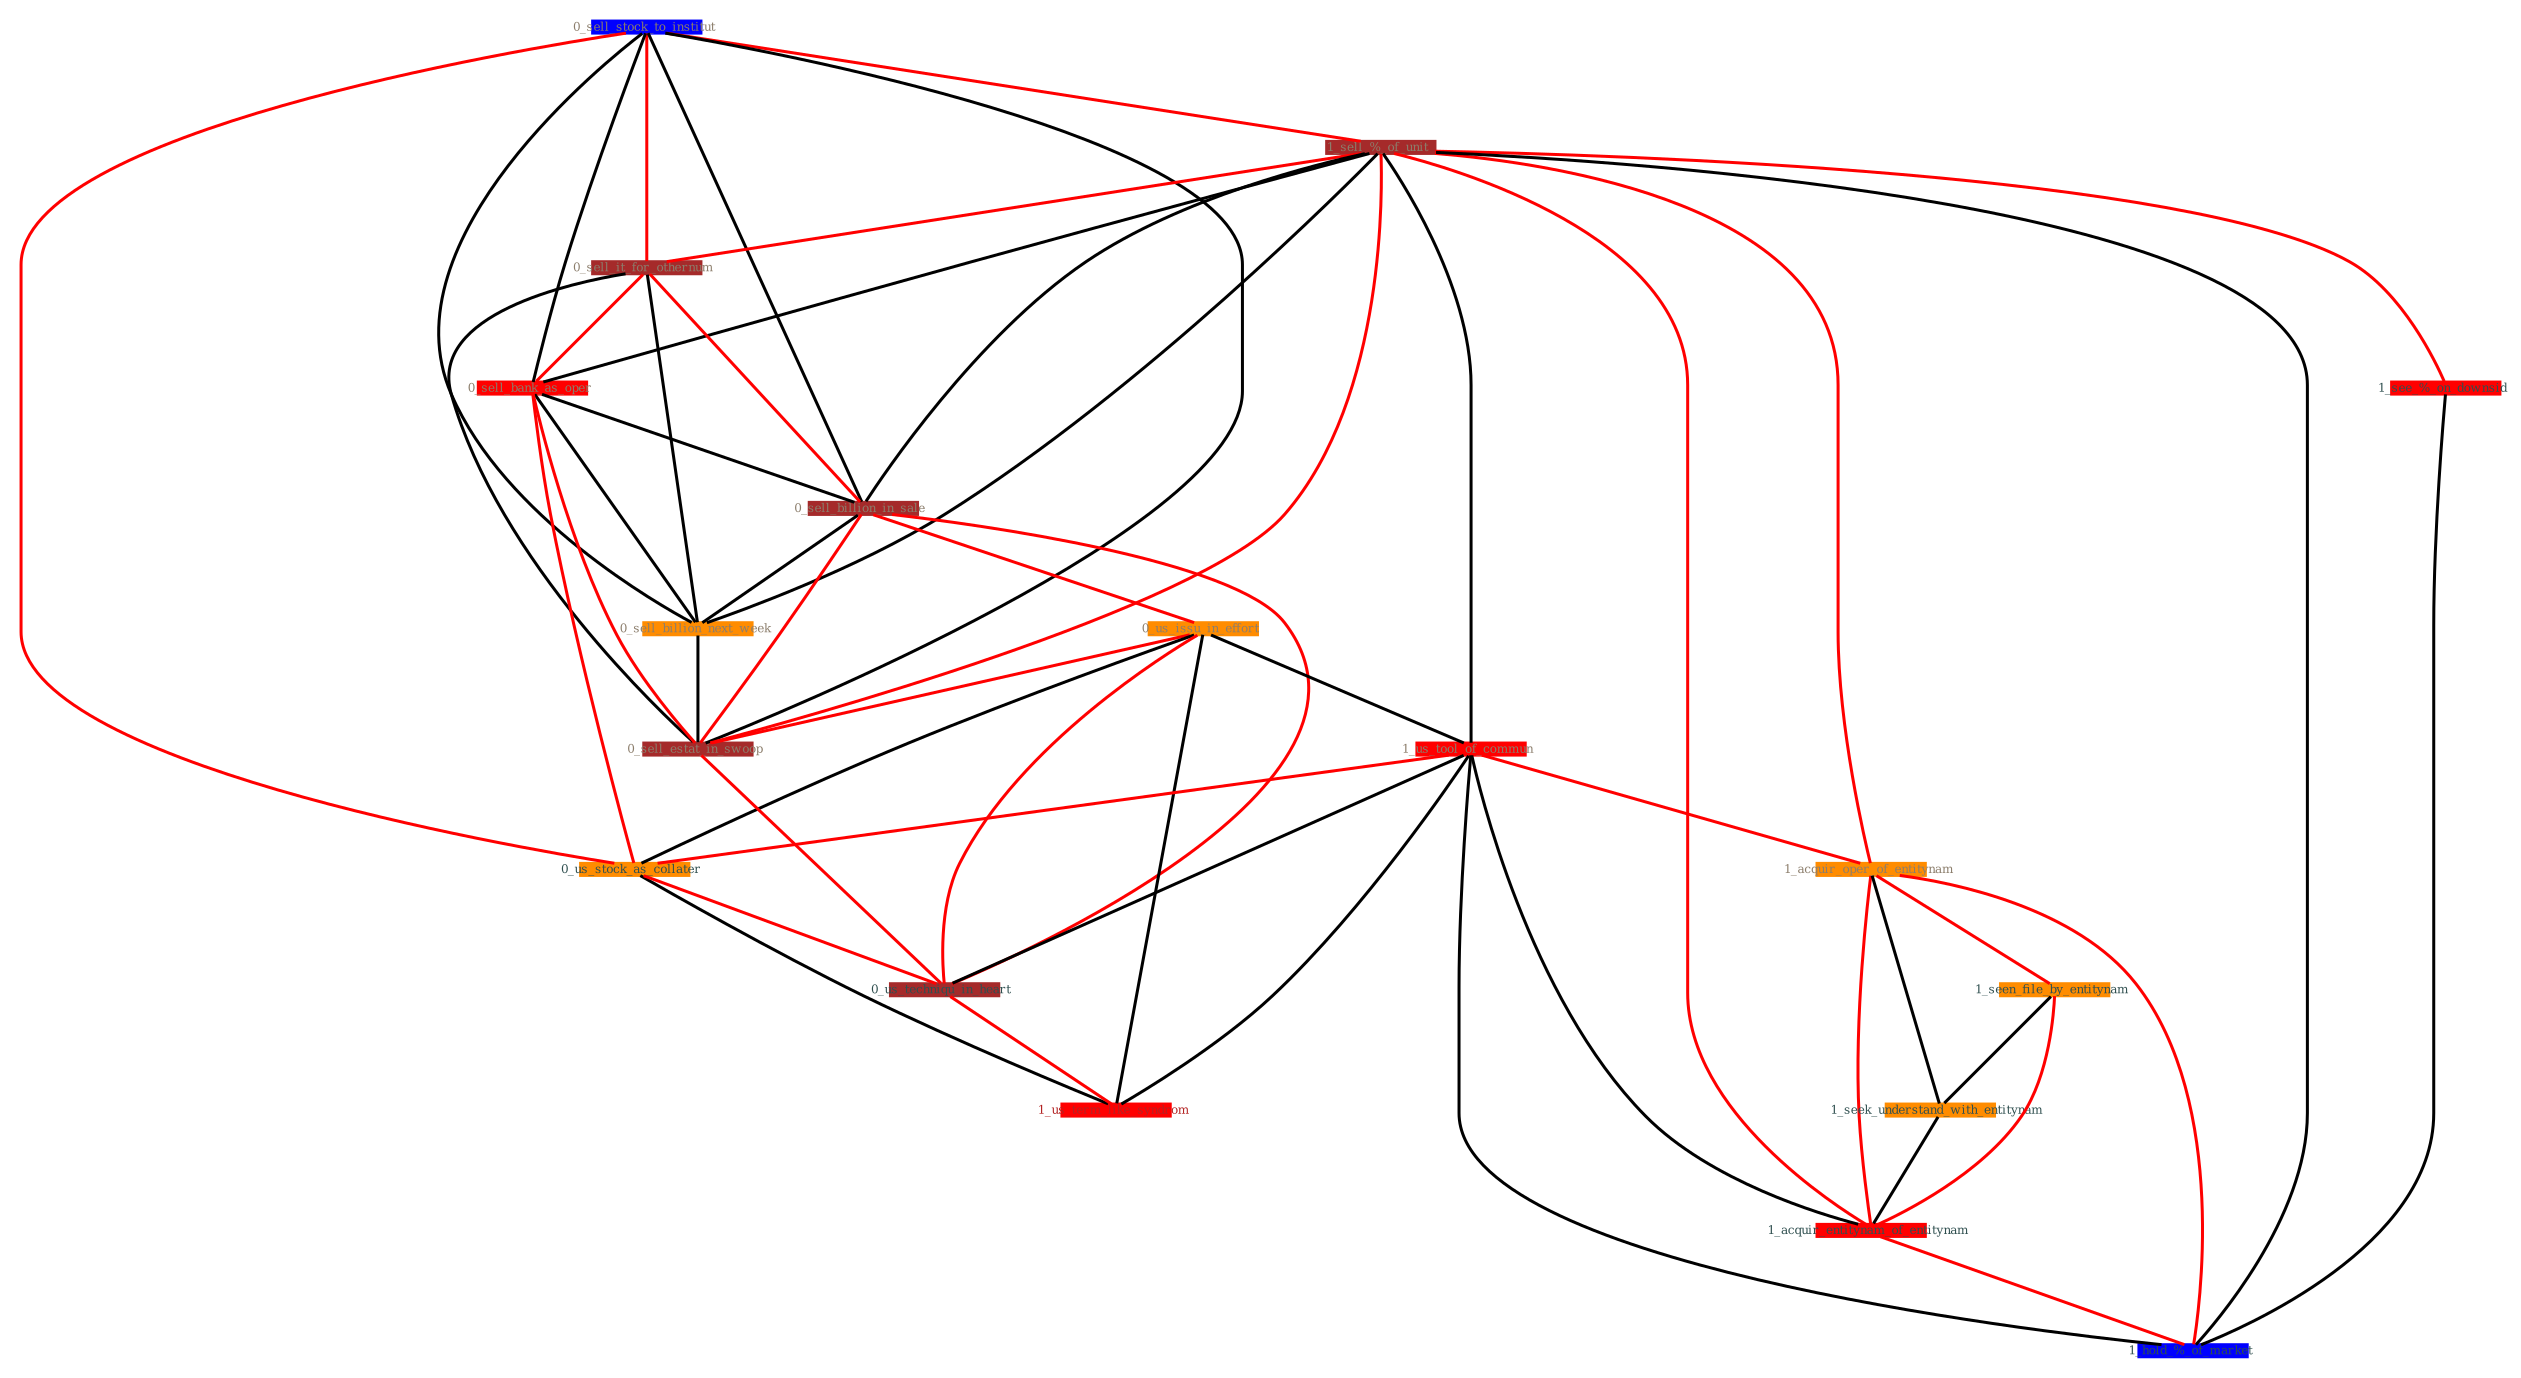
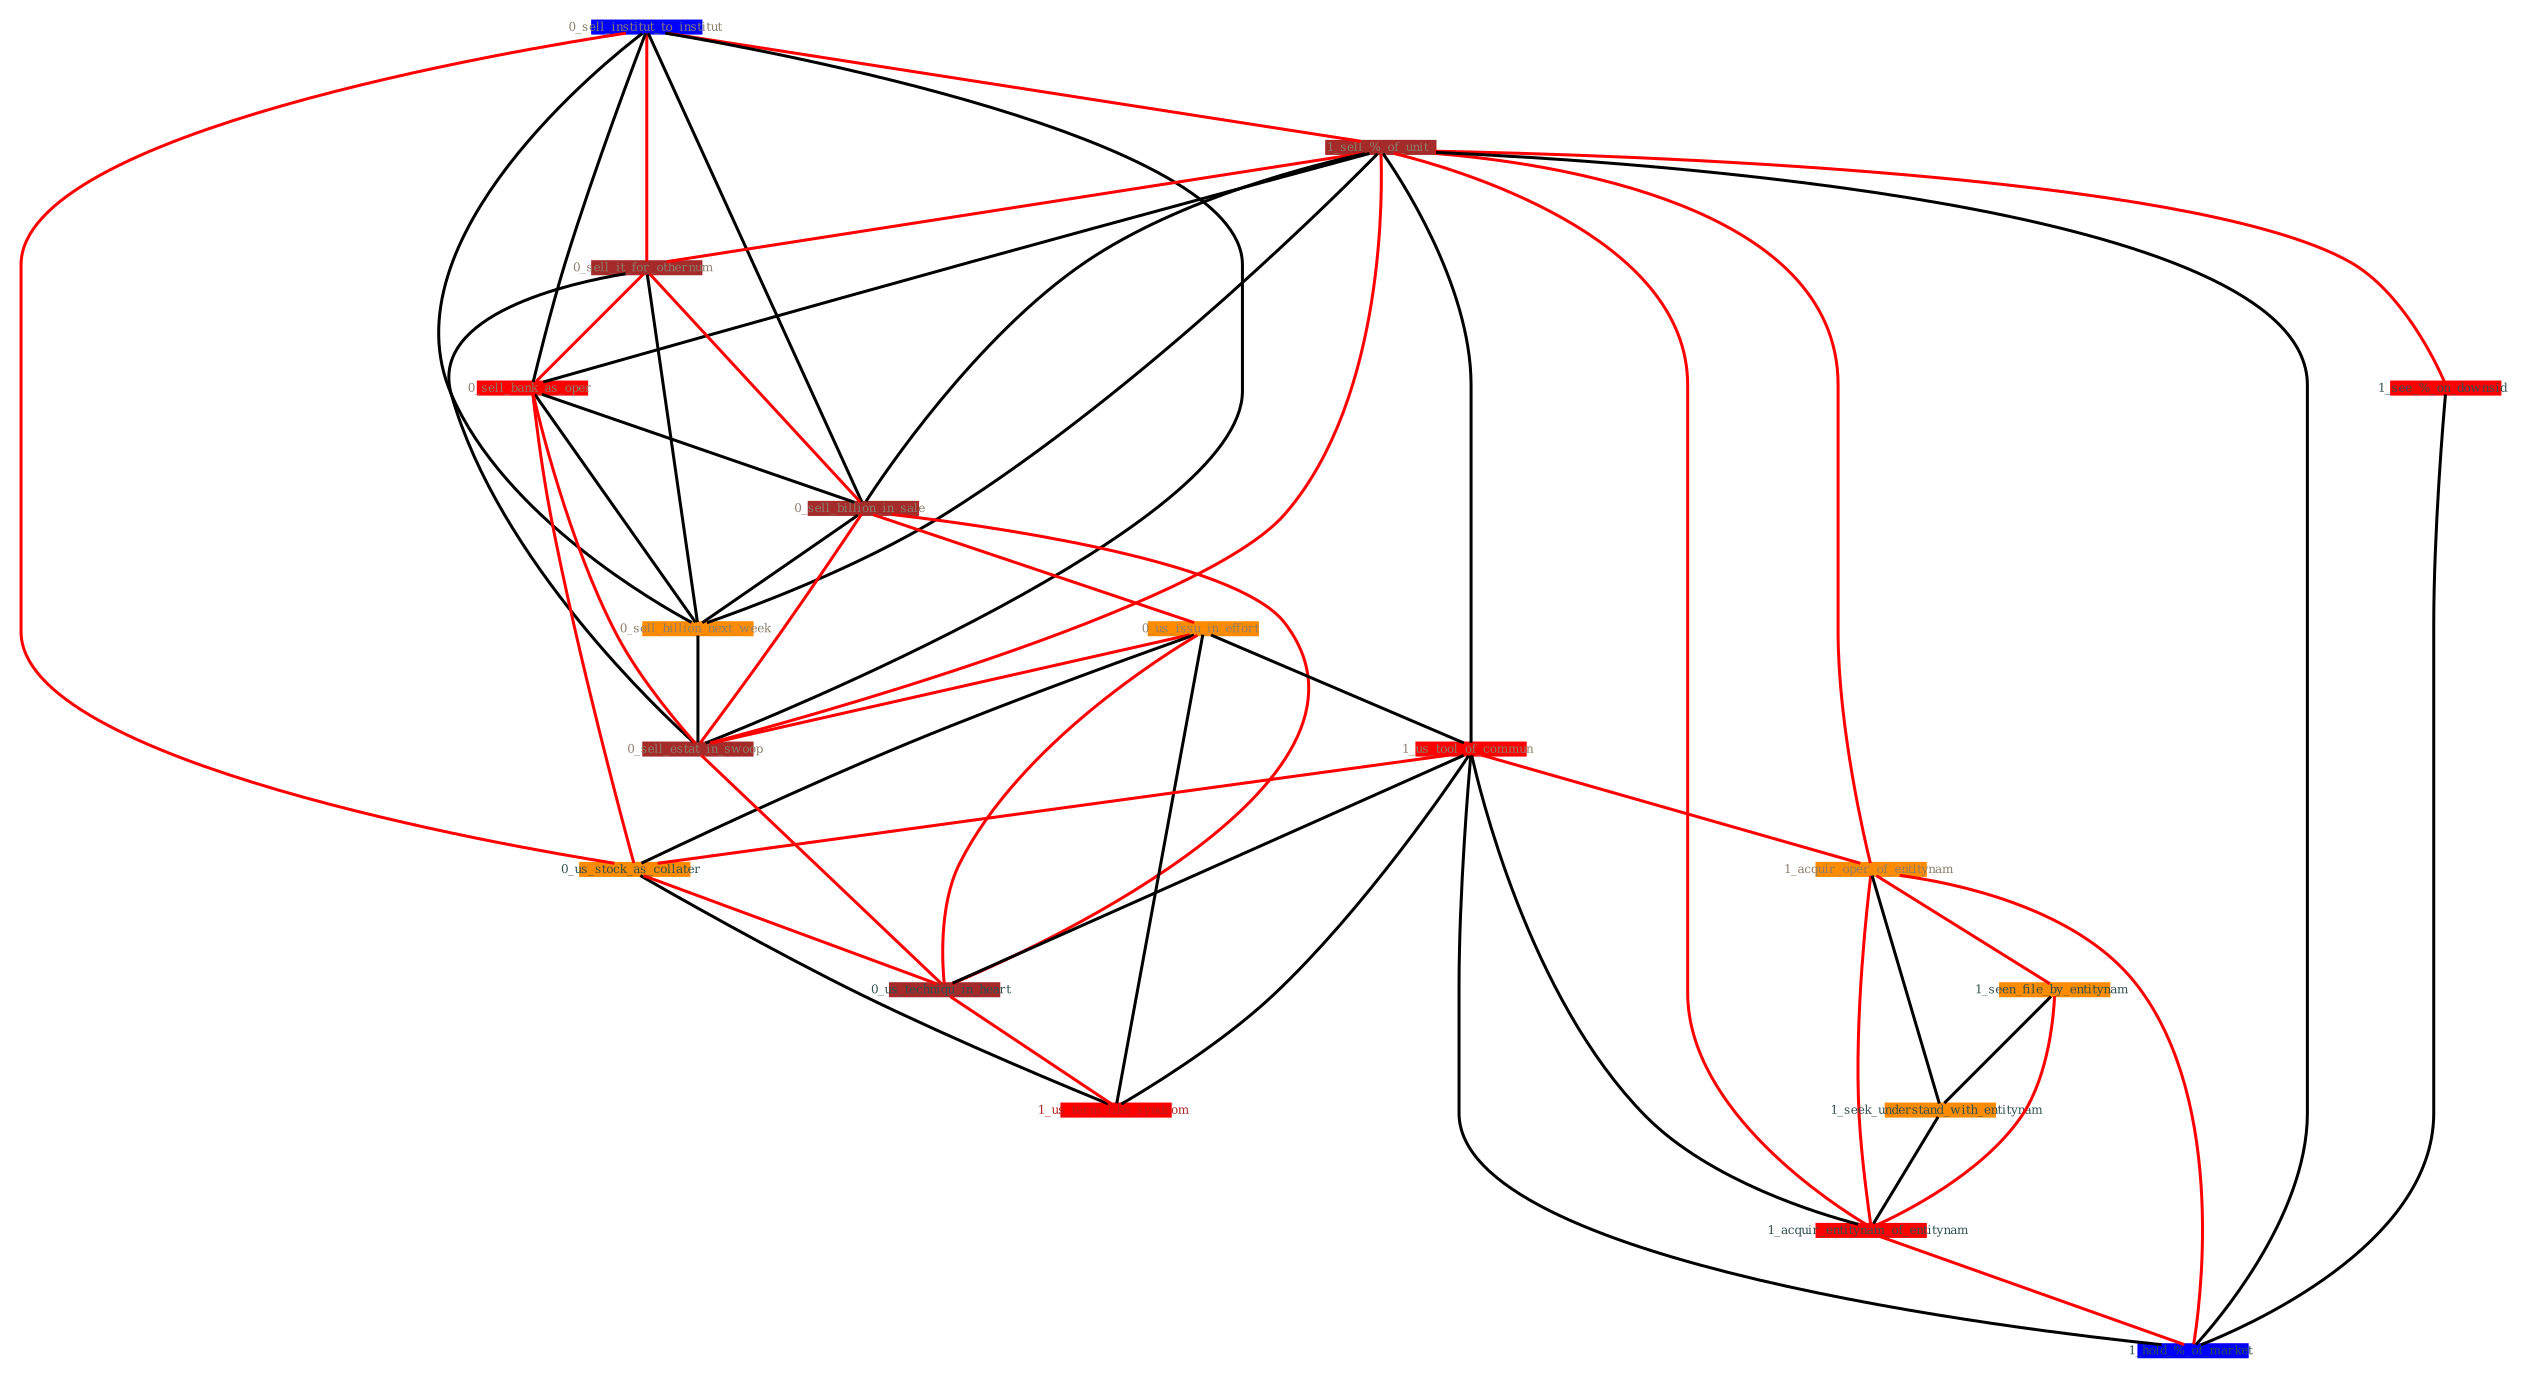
(647, 27) -> (647, 27)
